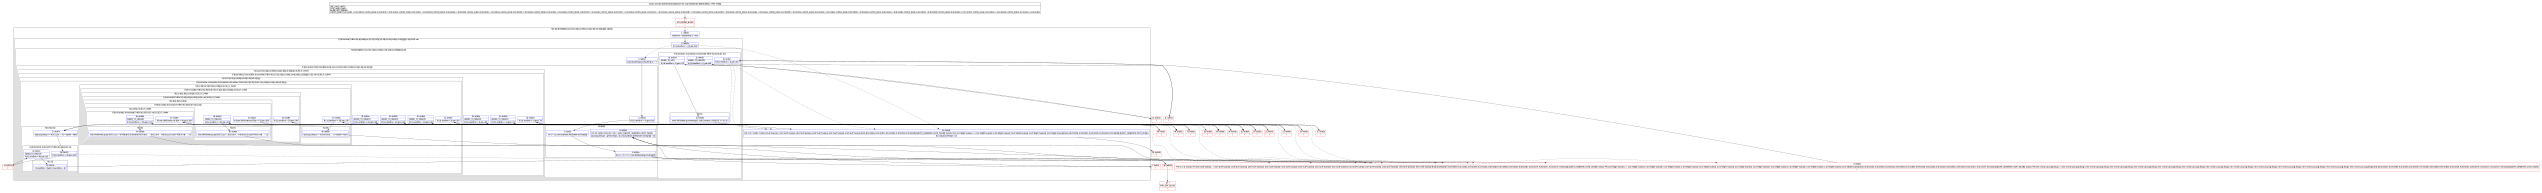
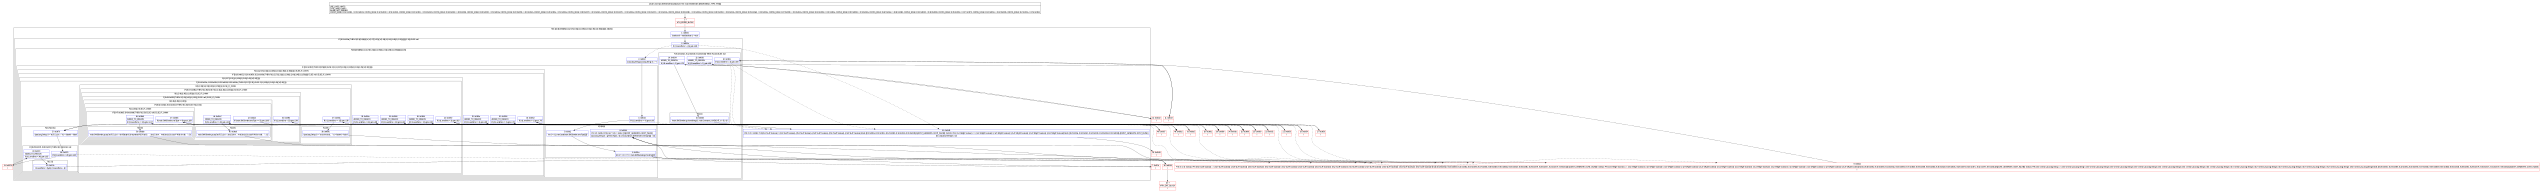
(668, 61) -> (669, 61)
